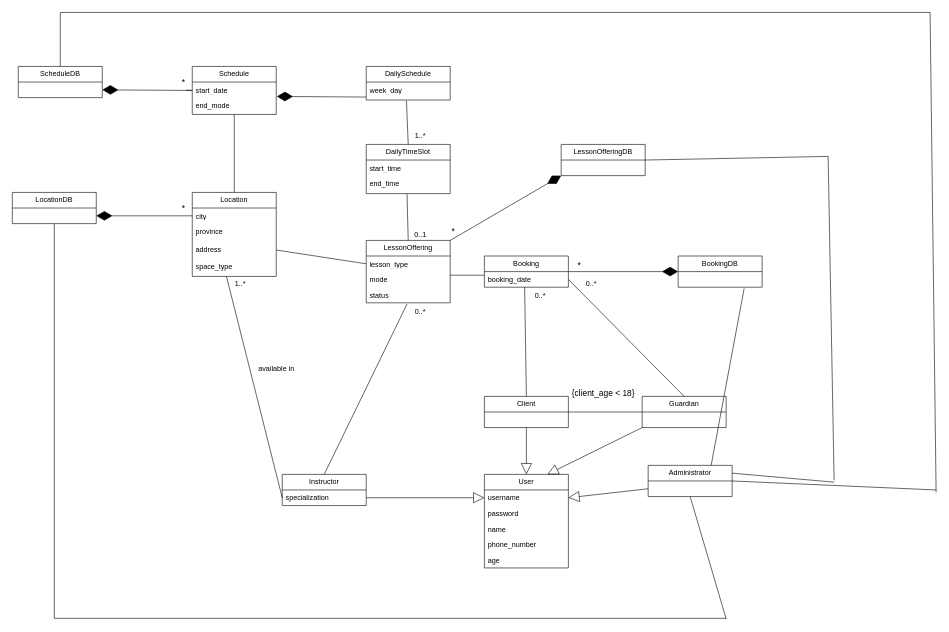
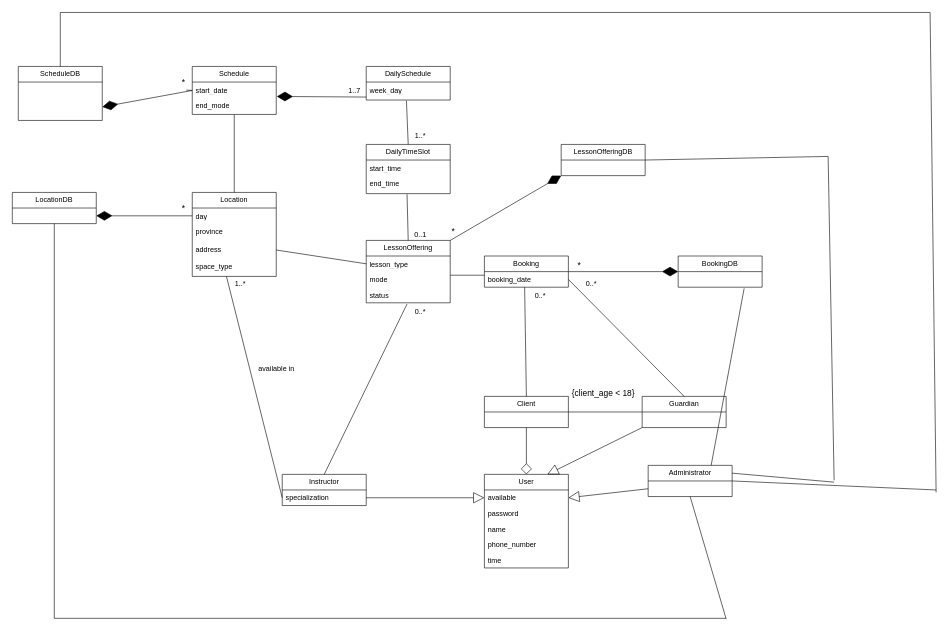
(60, 82) -> (60, 93)
none -> (354, 90)
(203, 216) -> (202, 216)
(527, 462) -> (527, 462)
(504, 498) -> (503, 498)
(494, 561) -> (495, 561)
